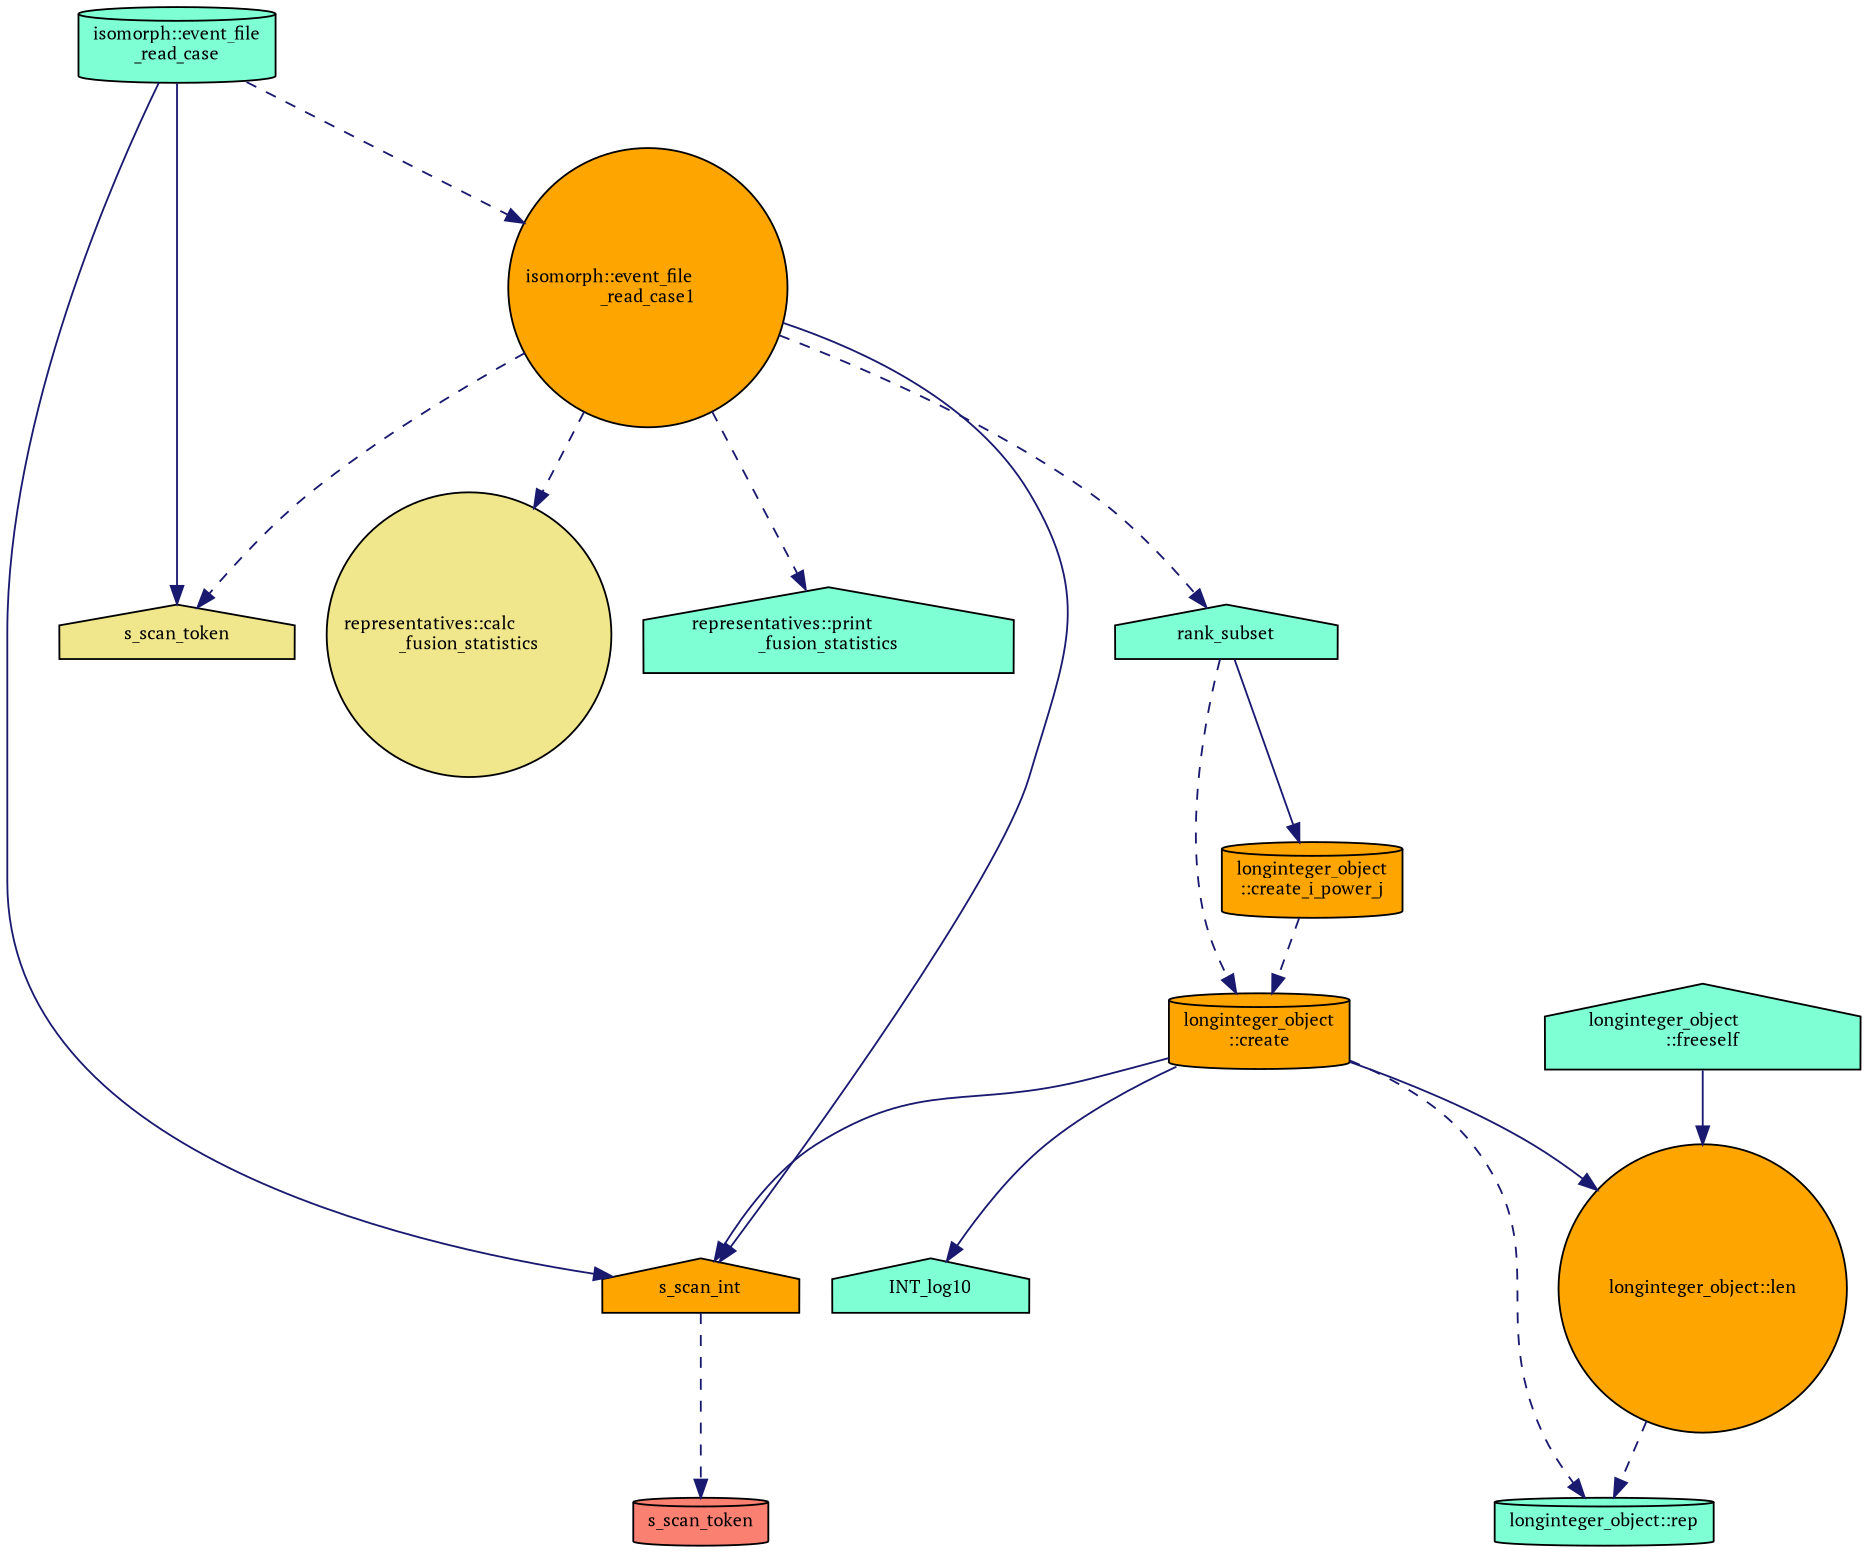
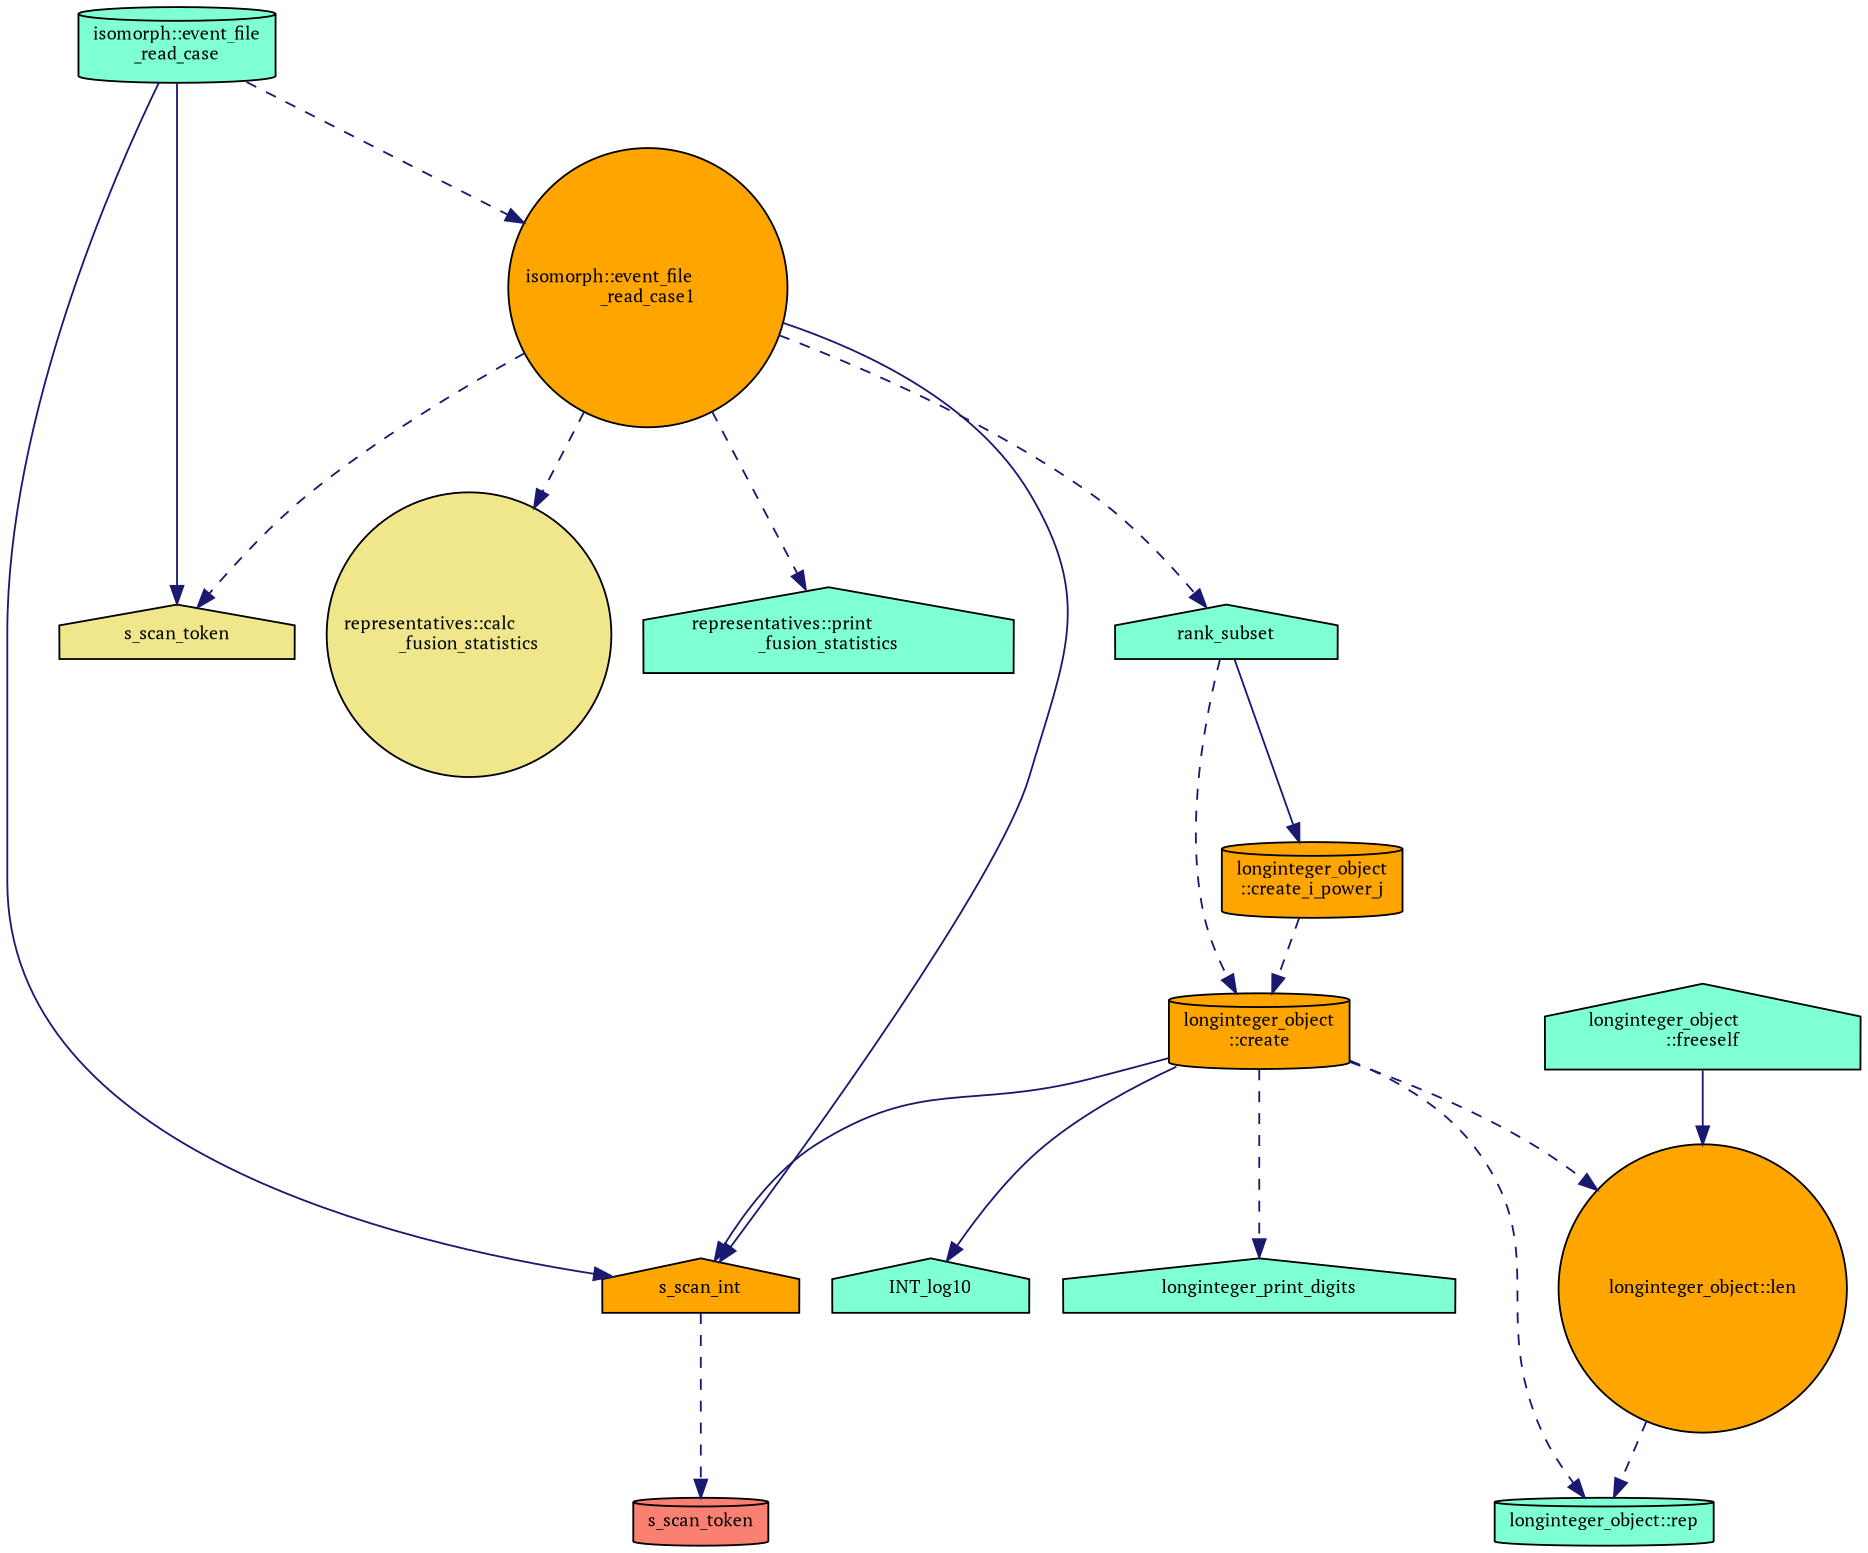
(1471, 1112) -> (1471, 1112)
none -> (1259, 1288)
